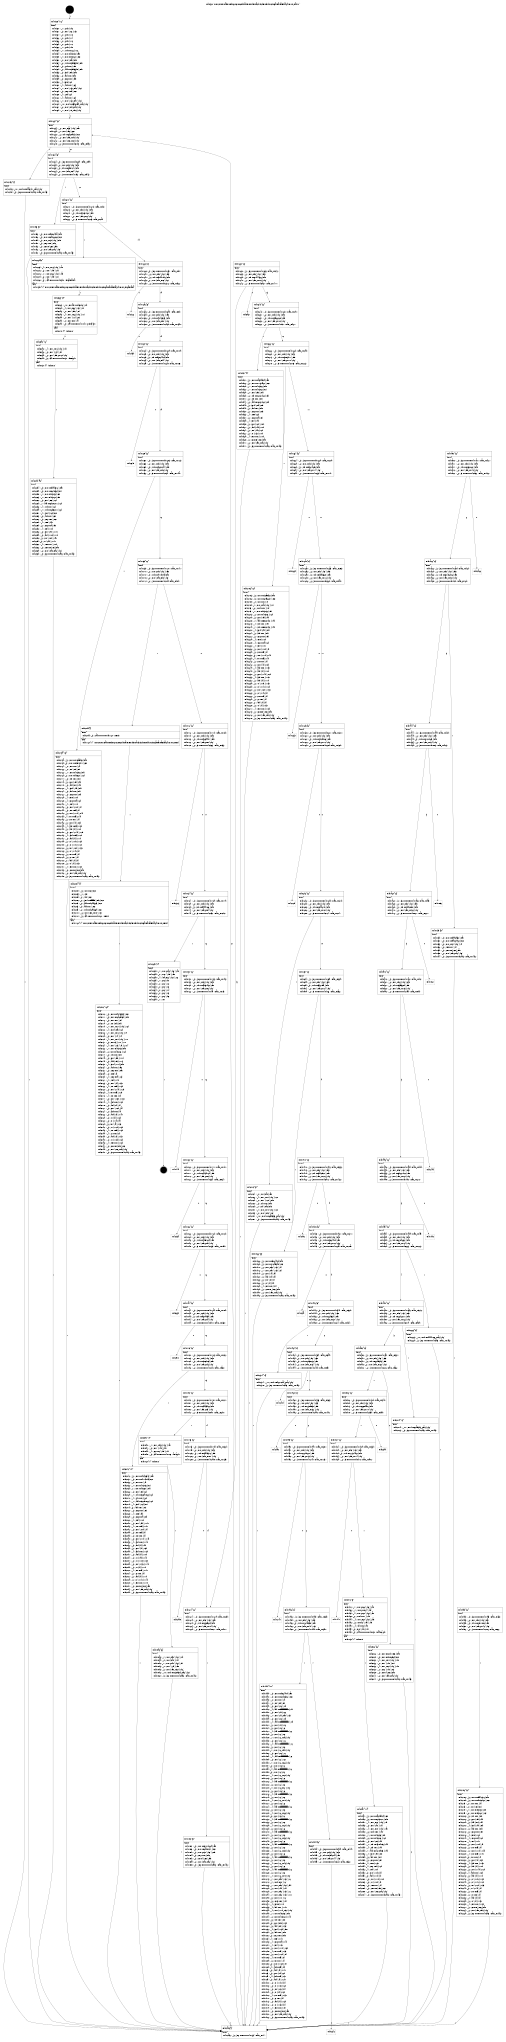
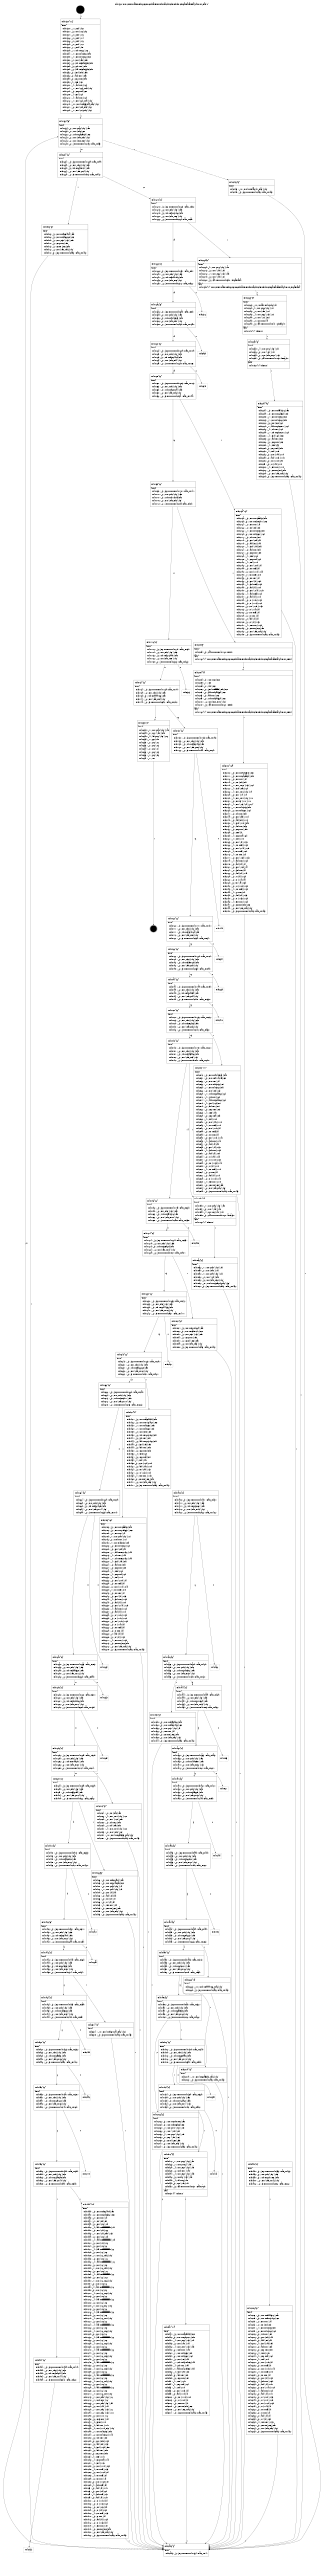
(235, 946) -> (165, 1273)
